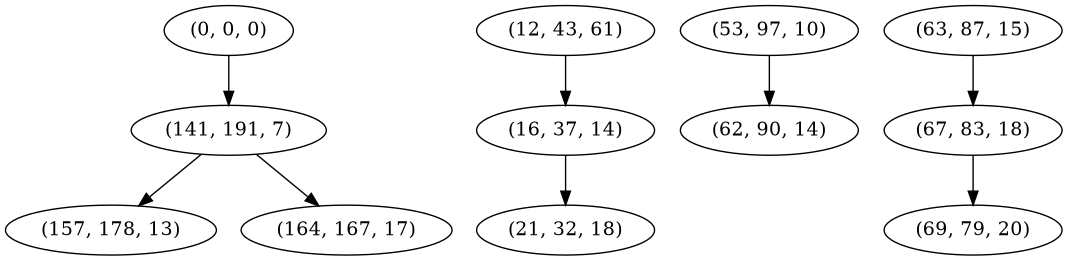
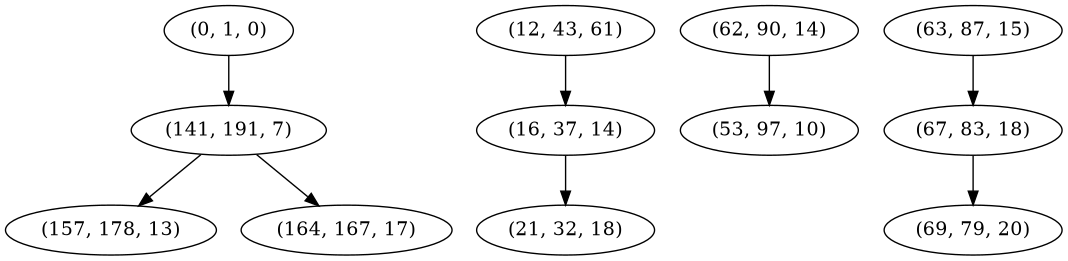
(229, 30) -> (229, 30)
(769, 74) -> (769, 74)
